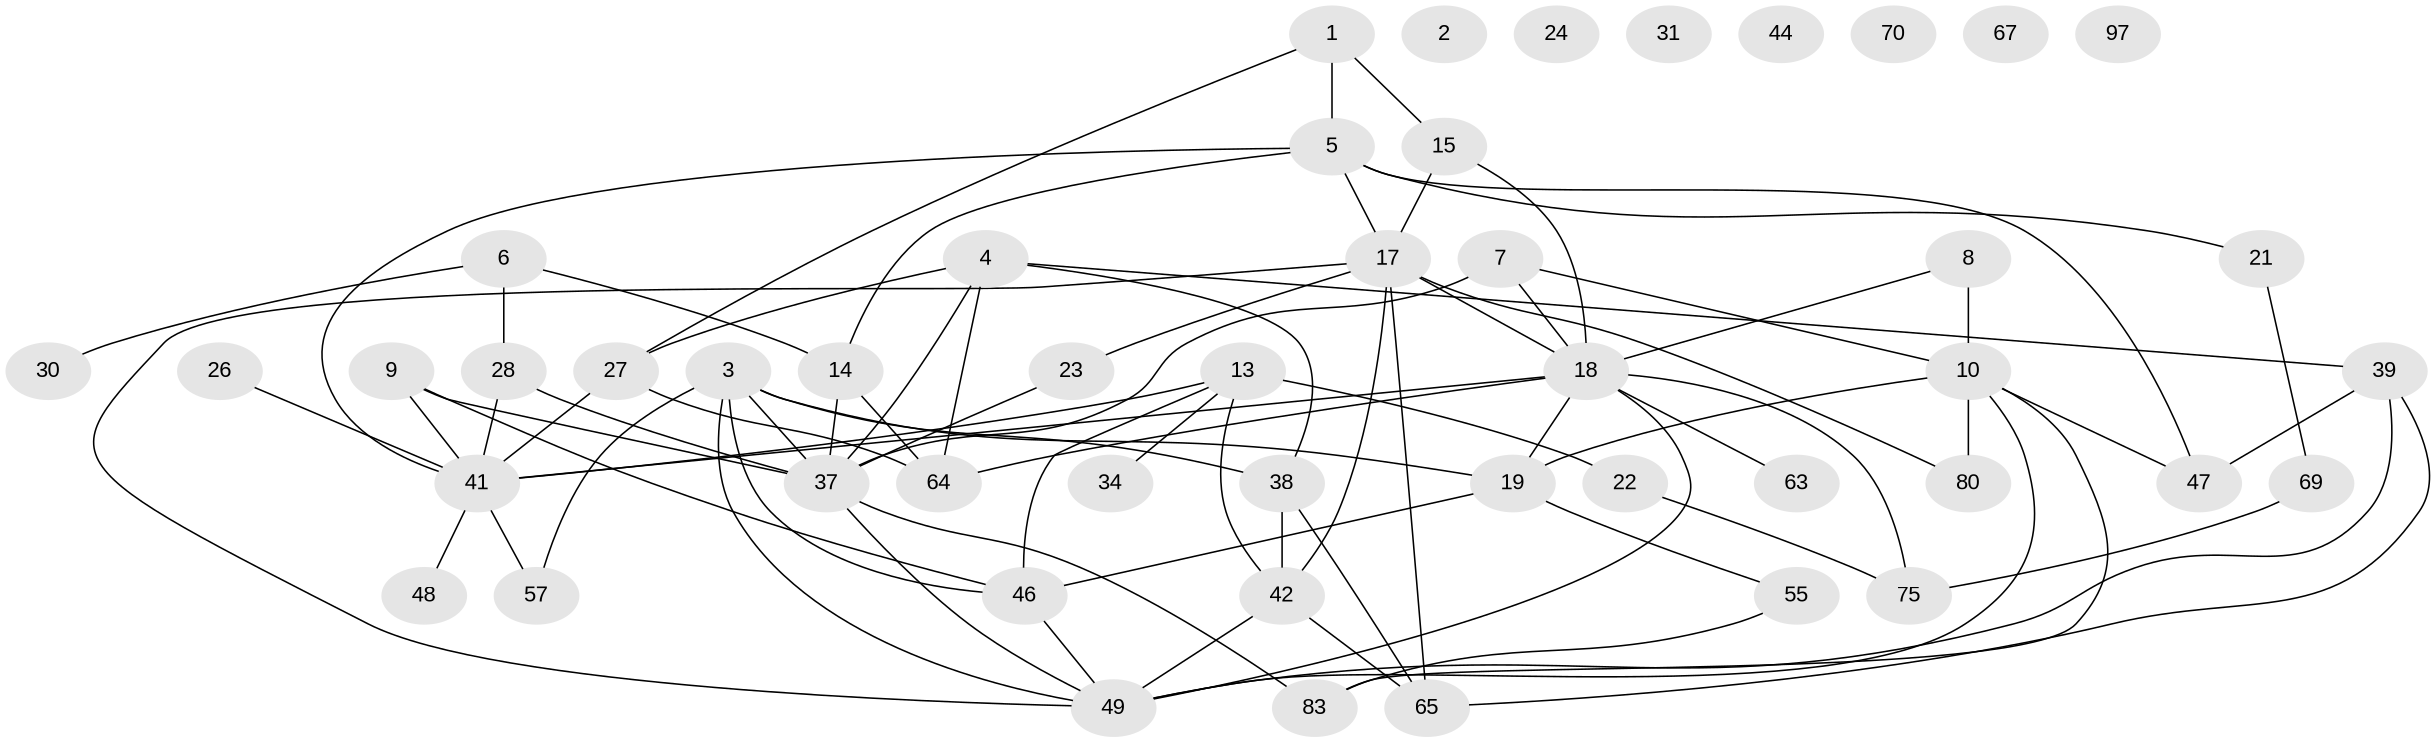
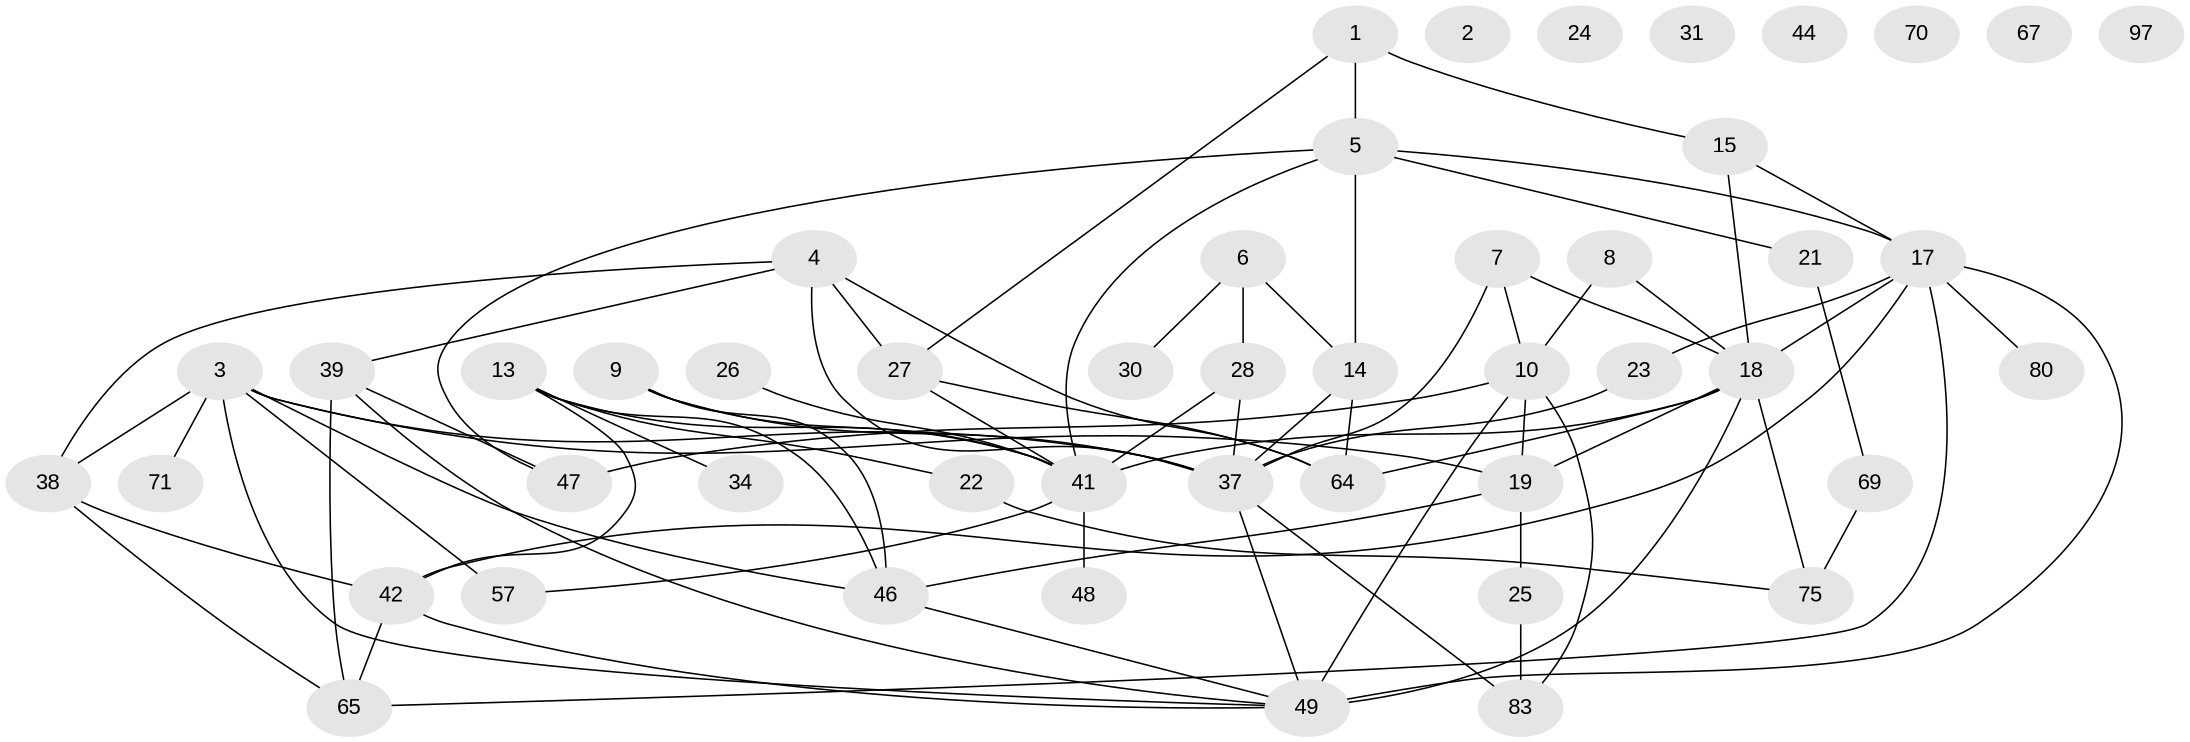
(1968, 428) -> none
none -> (161, 484)
(1797, 484) -> none
(1797, 596) -> (1521, 596)
